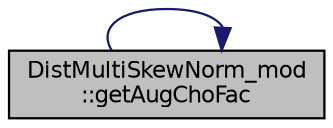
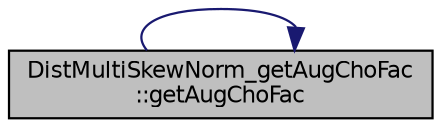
(167, 84) -> (221, 84)
